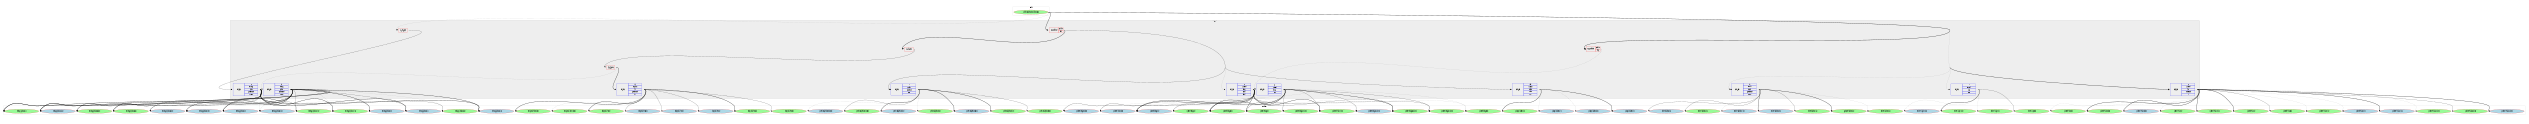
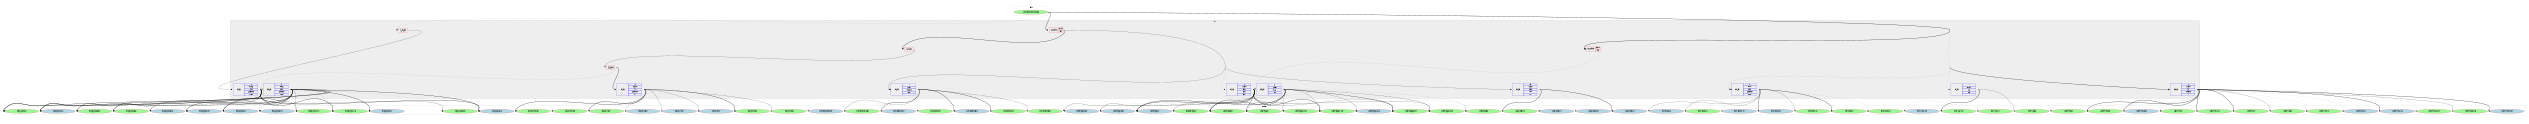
(424, 111) -> none
(570, 111) -> (570, 111)
(1118, 111) -> (1118, 111)
(1191, 111) -> (1191, 111)
(1337, 111) -> (1337, 111)
(1849, 111) -> (1849, 111)
